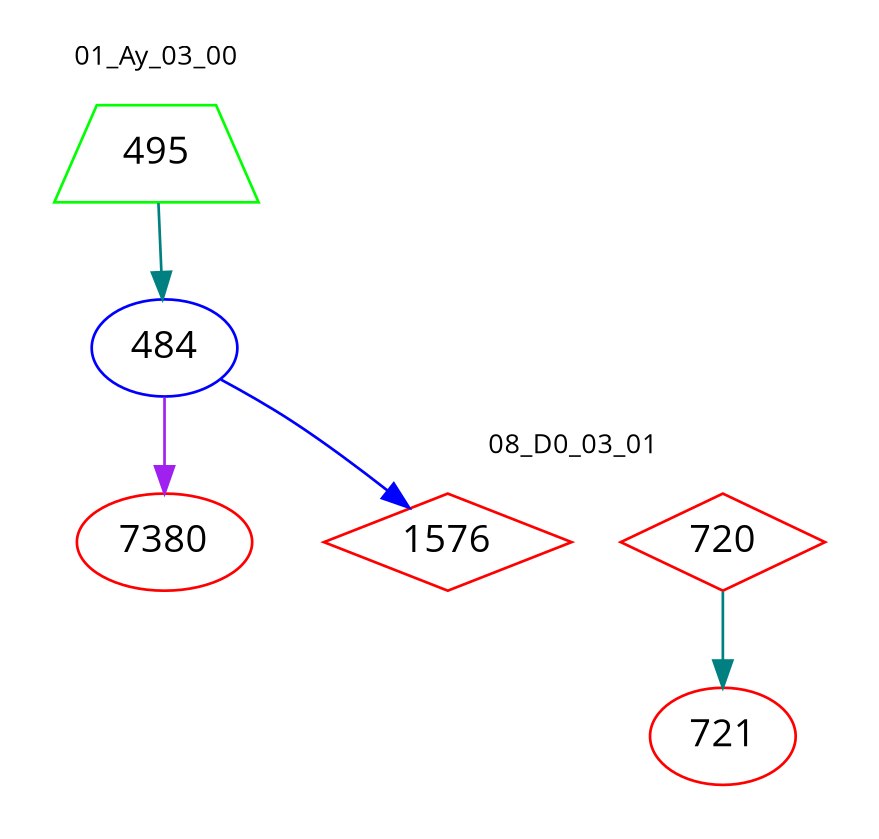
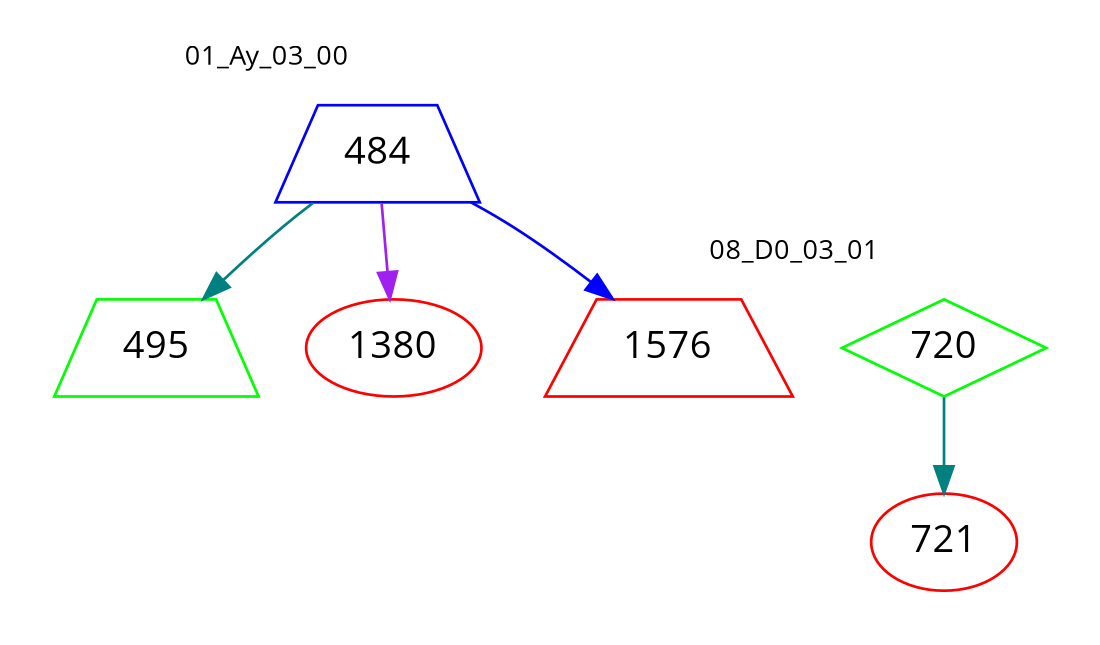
(160, 238) -> (267, 240)
(165, 348) -> (378, 154)
(165, 542) -> (394, 348)
(448, 542) -> (669, 348)
(723, 542) -> (944, 348)
